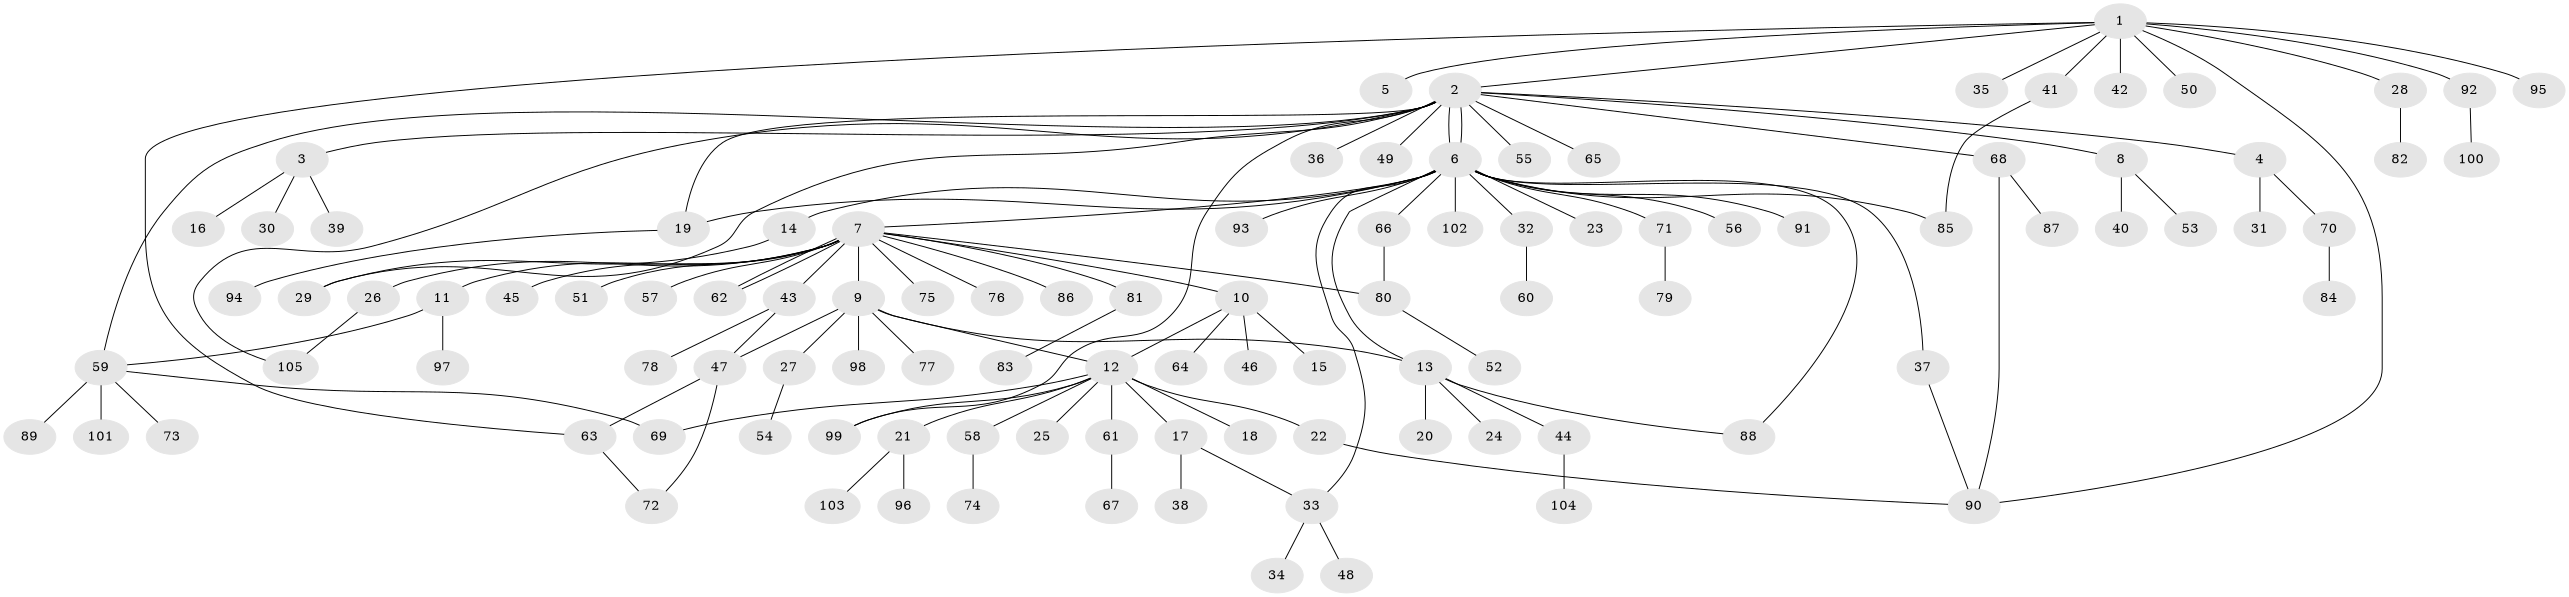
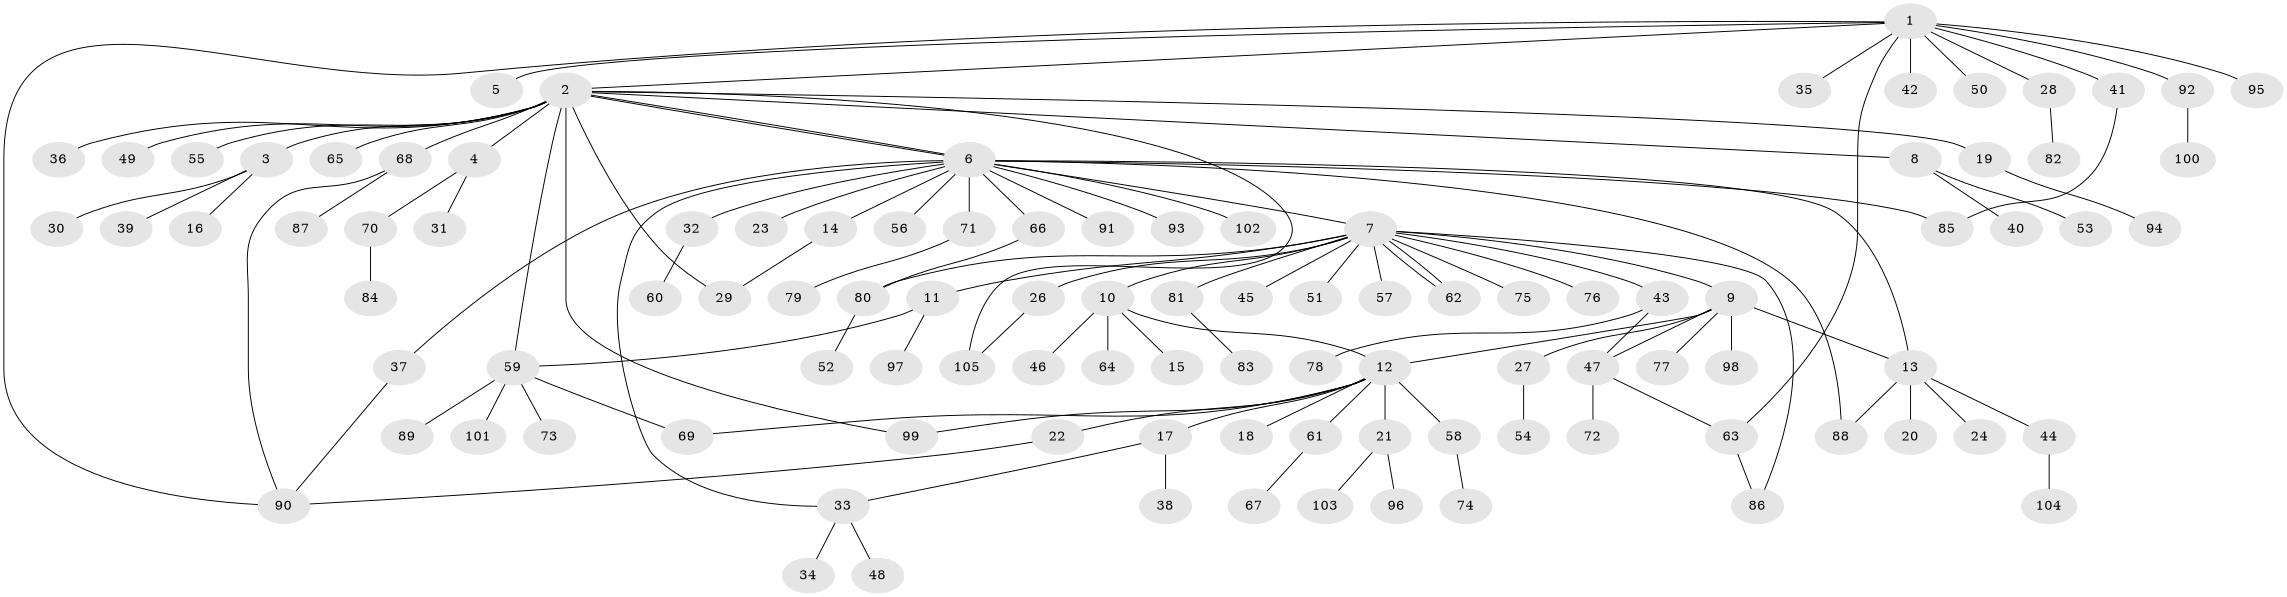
(1073, 205) -> none
(1042, 437) -> none
(621, 472) -> (1744, 471)
